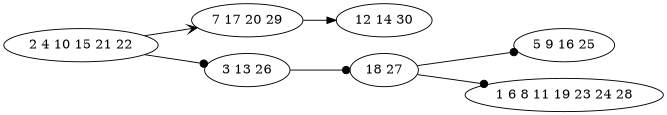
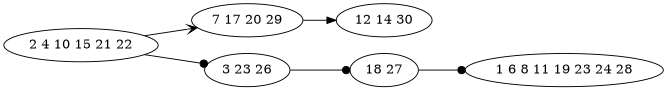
(564, 45) -> none
(247, 70) -> (247, 70)
